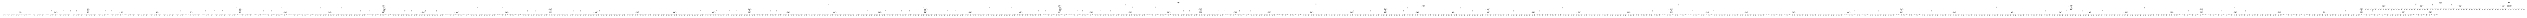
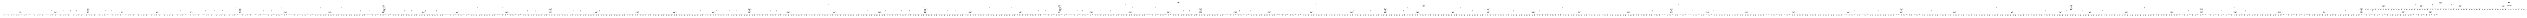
(2509, 6) -> (2509, 6)
